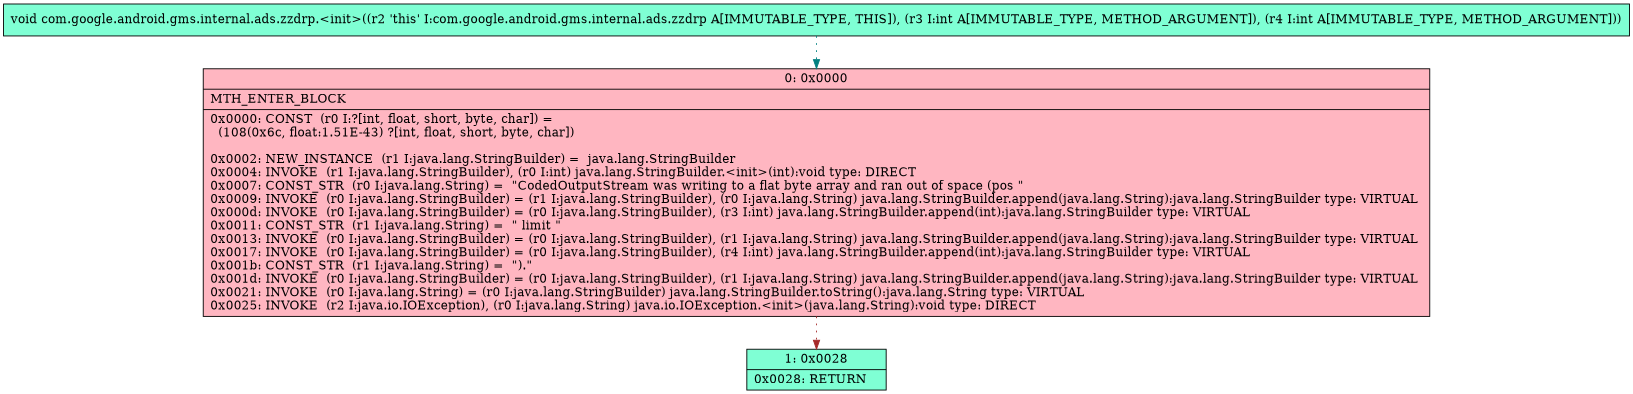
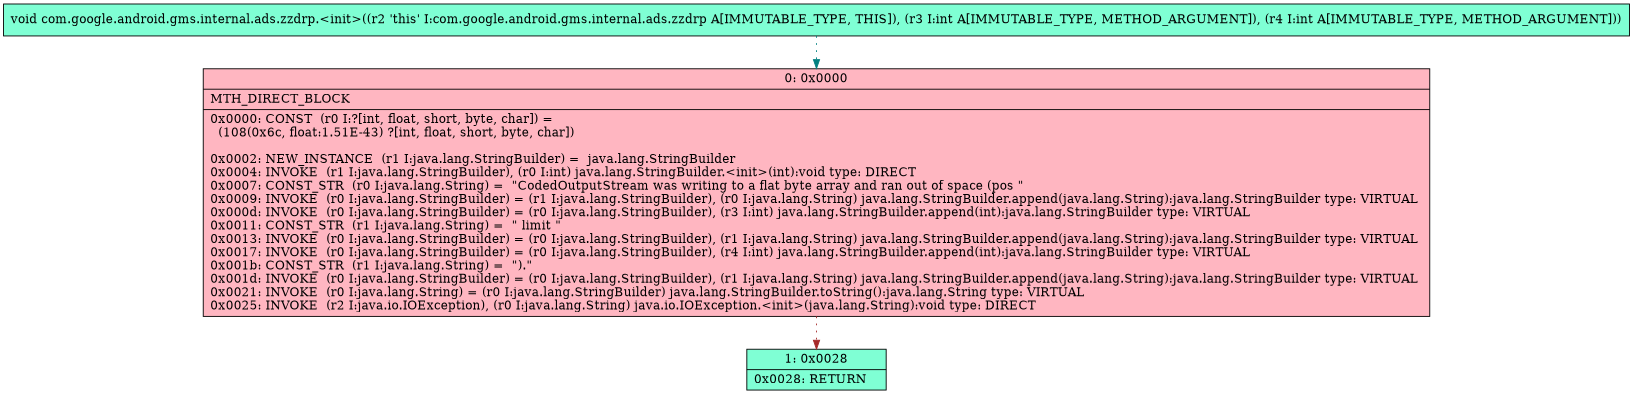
(279, 99) -> (280, 99)
